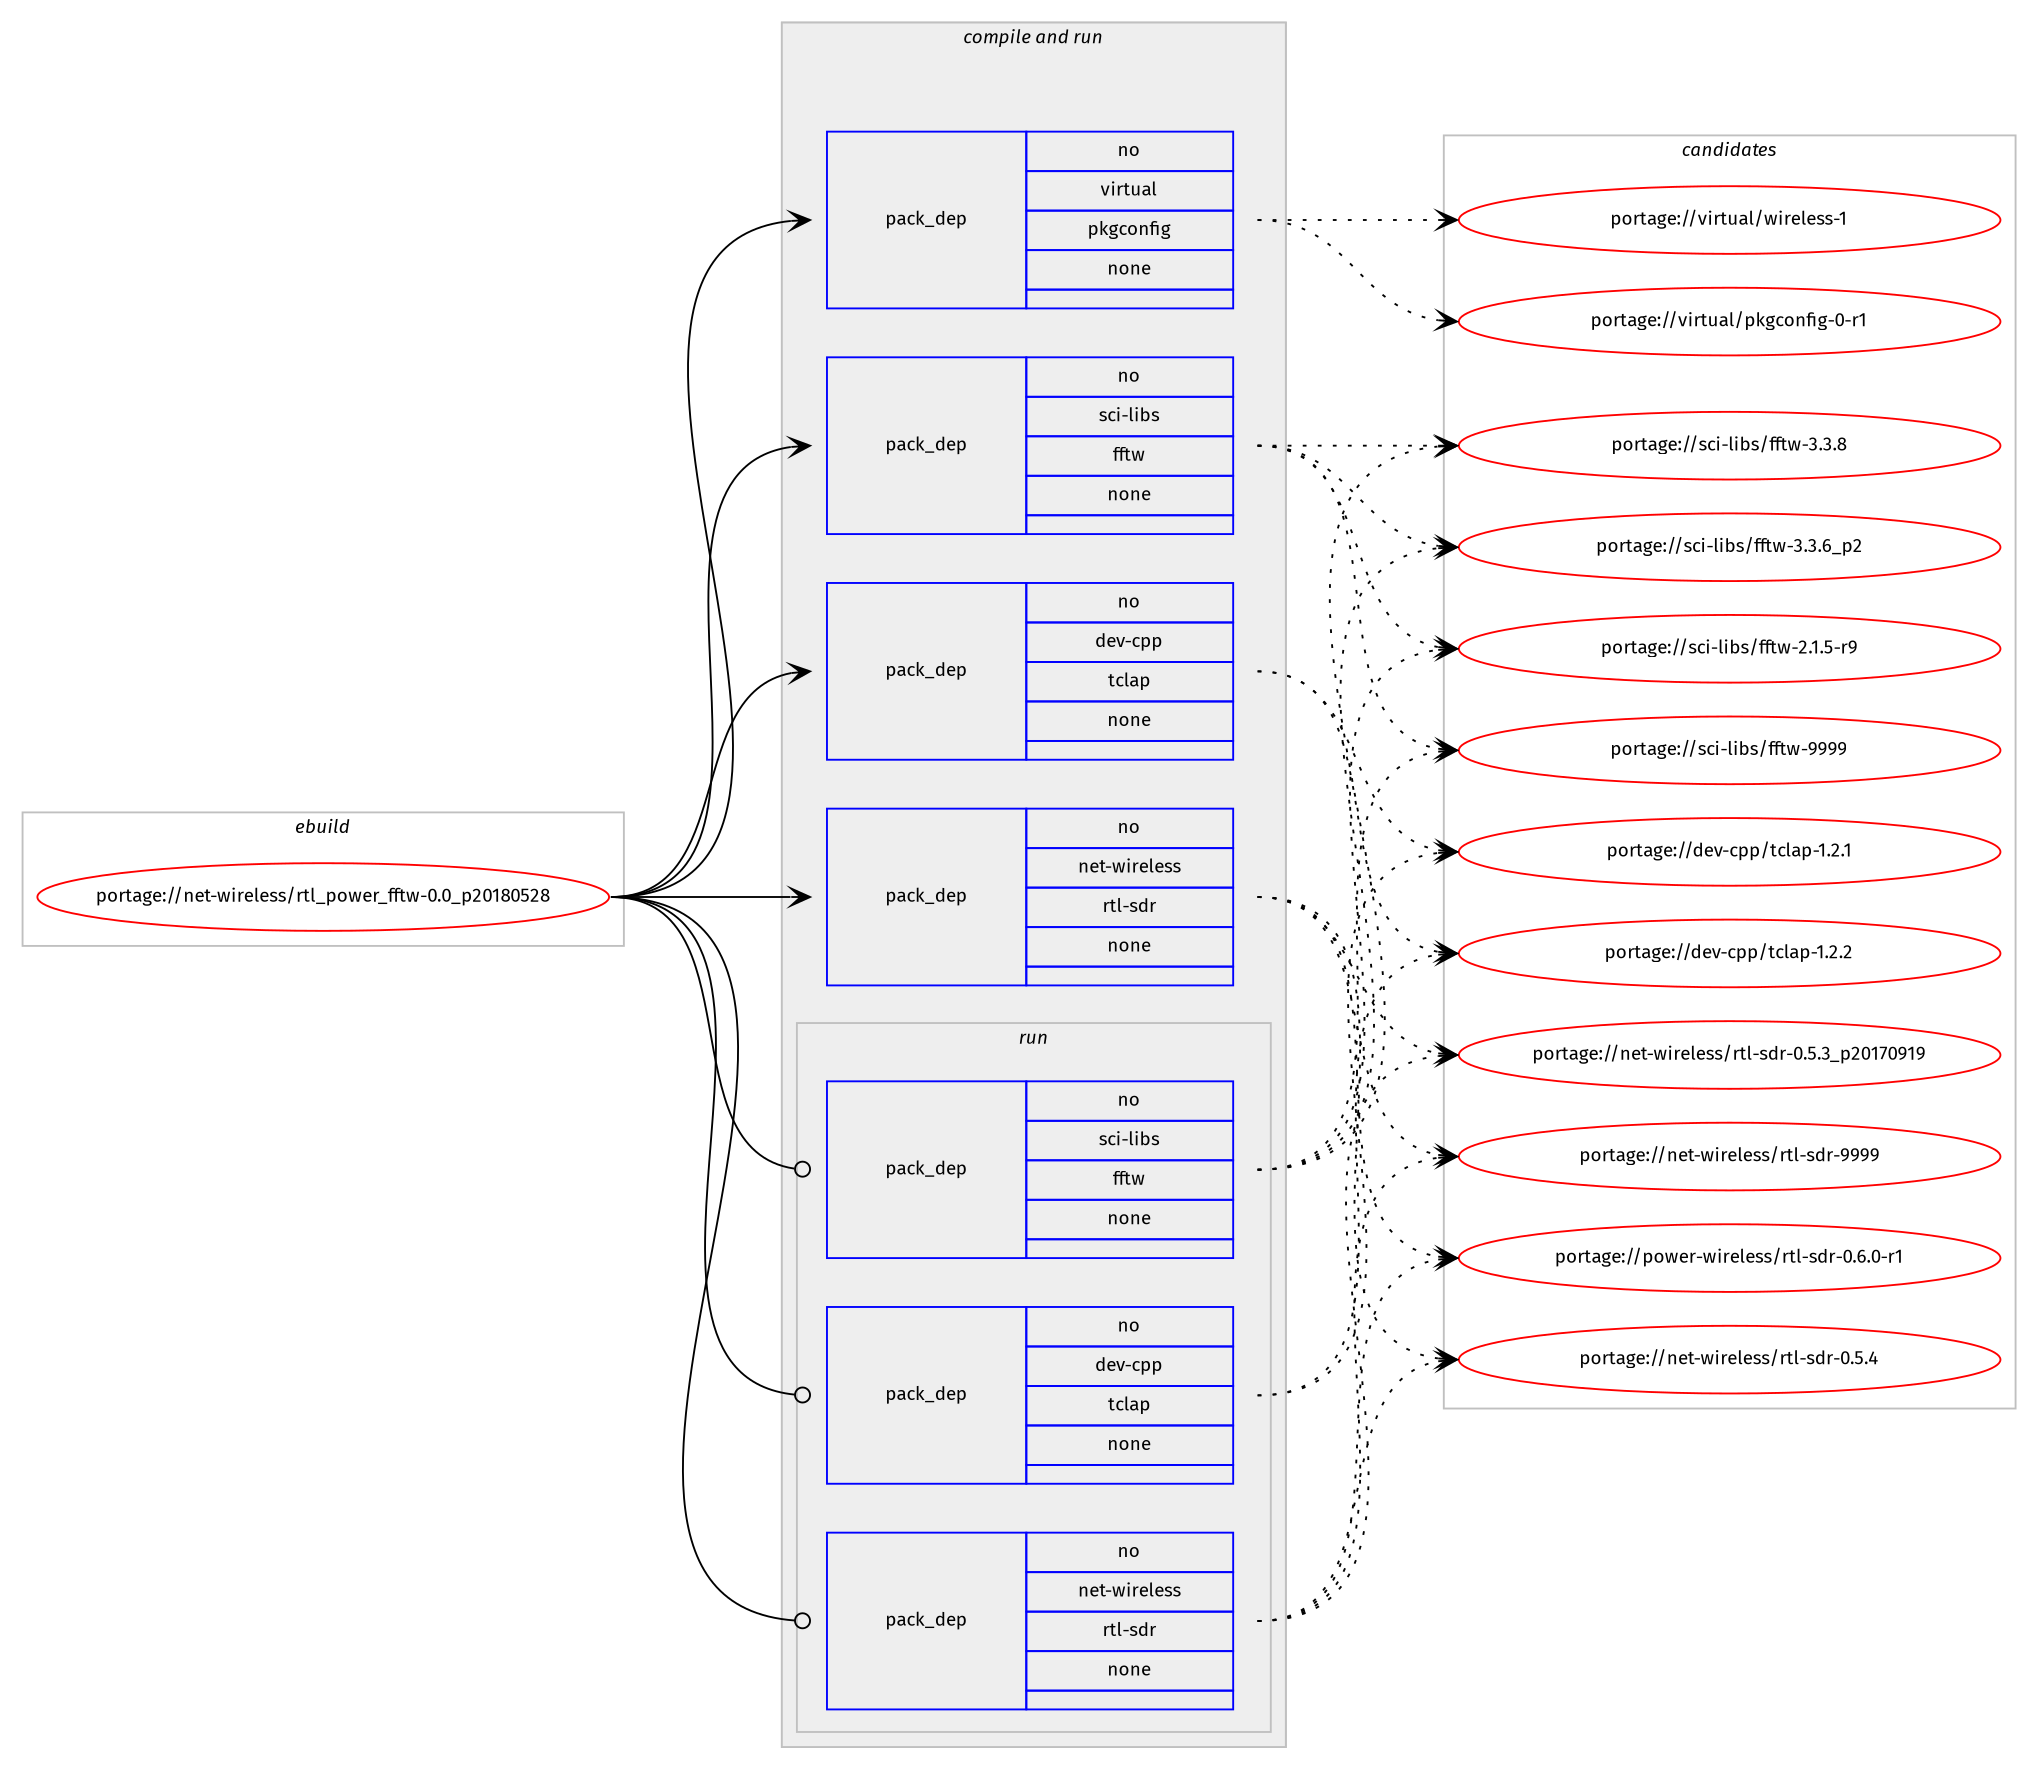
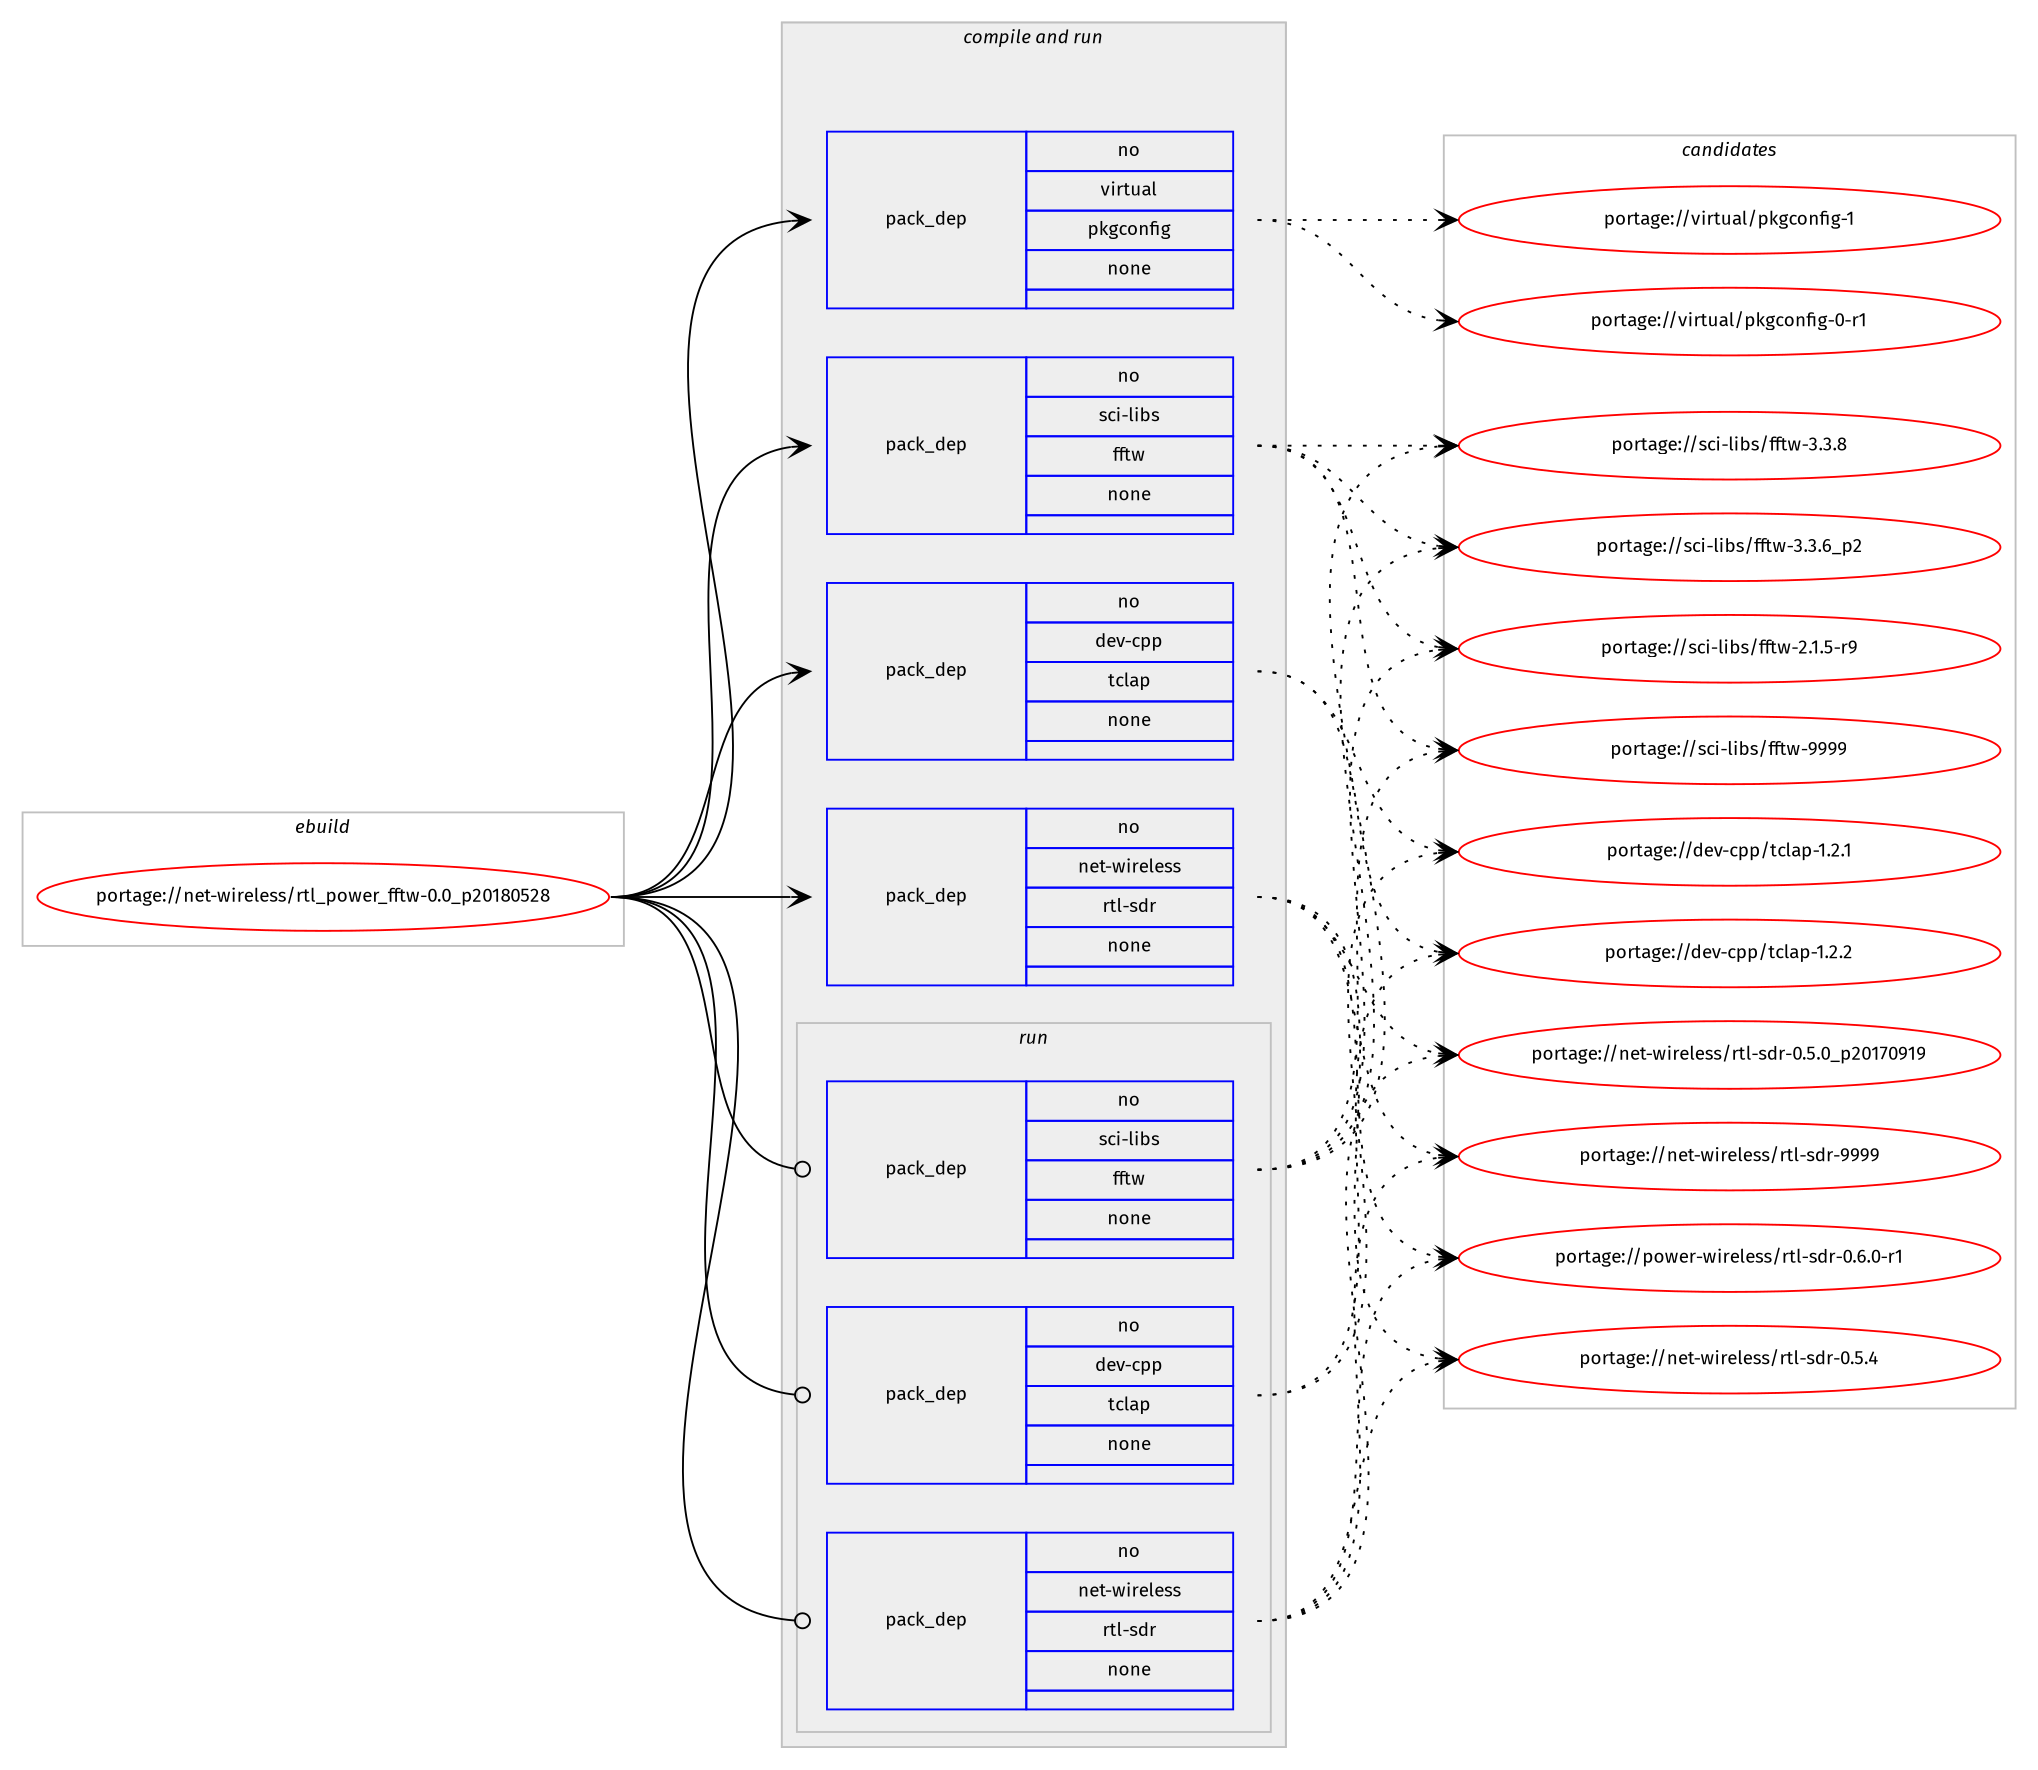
(1730, 220) -> (1730, 220)
(1730, 1055) -> (1730, 1055)
